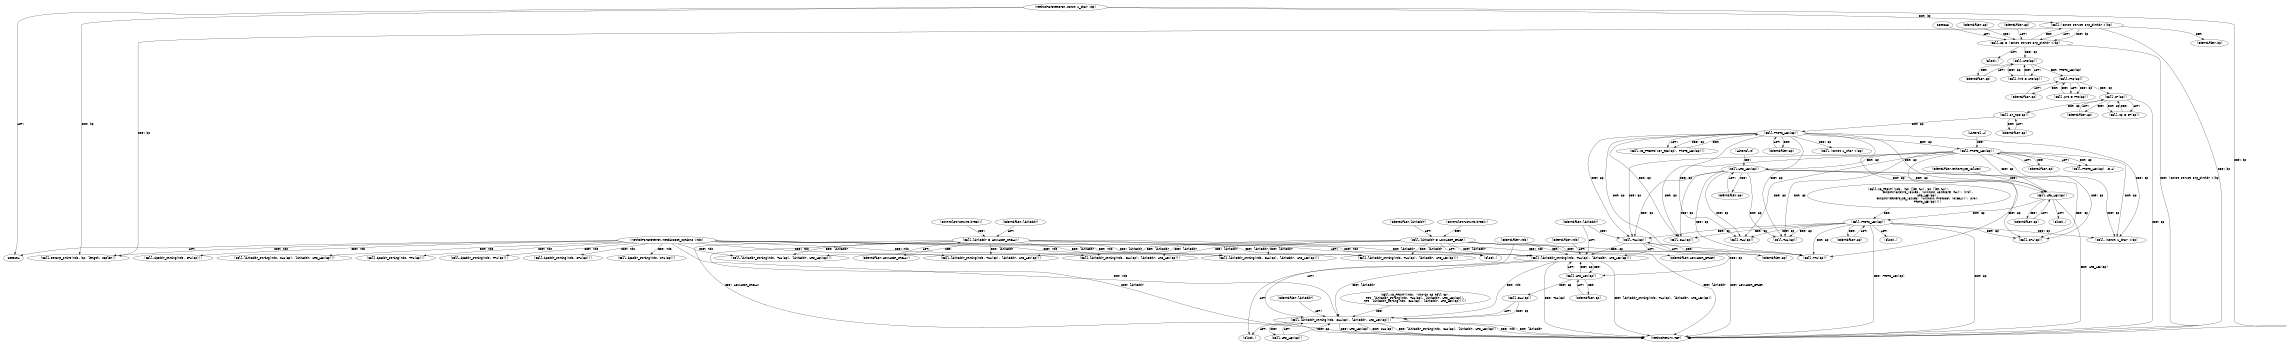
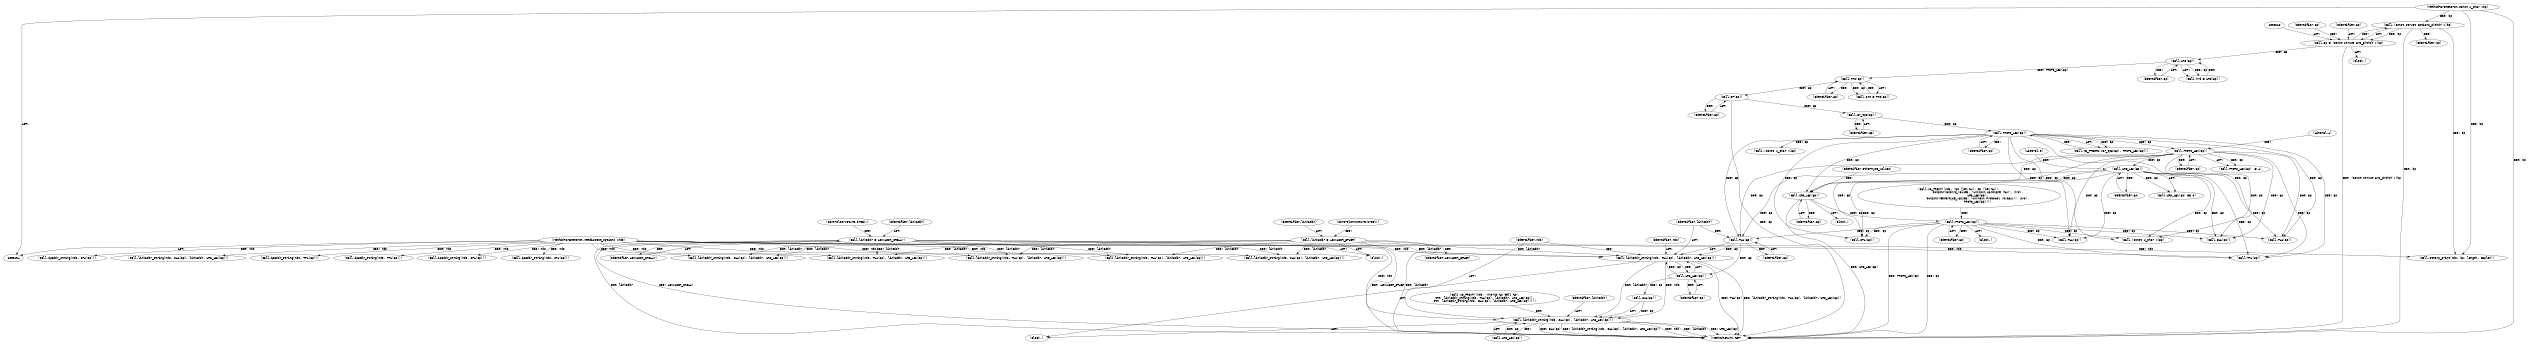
(2081, 25) -> (2418, 25)
(2124, 115) -> none
none -> (2176, 196)
